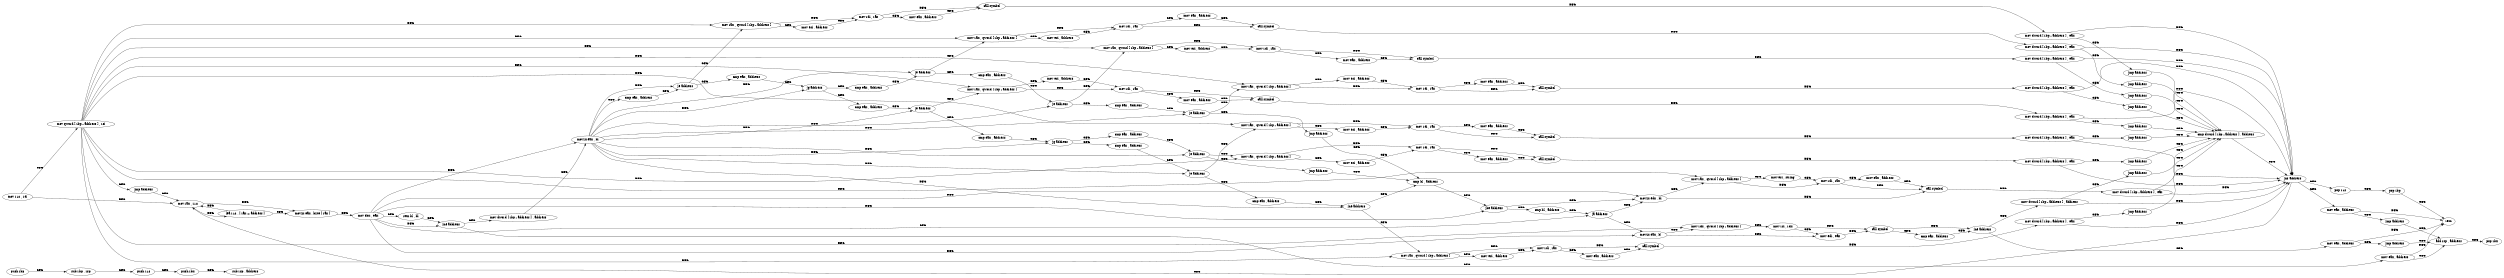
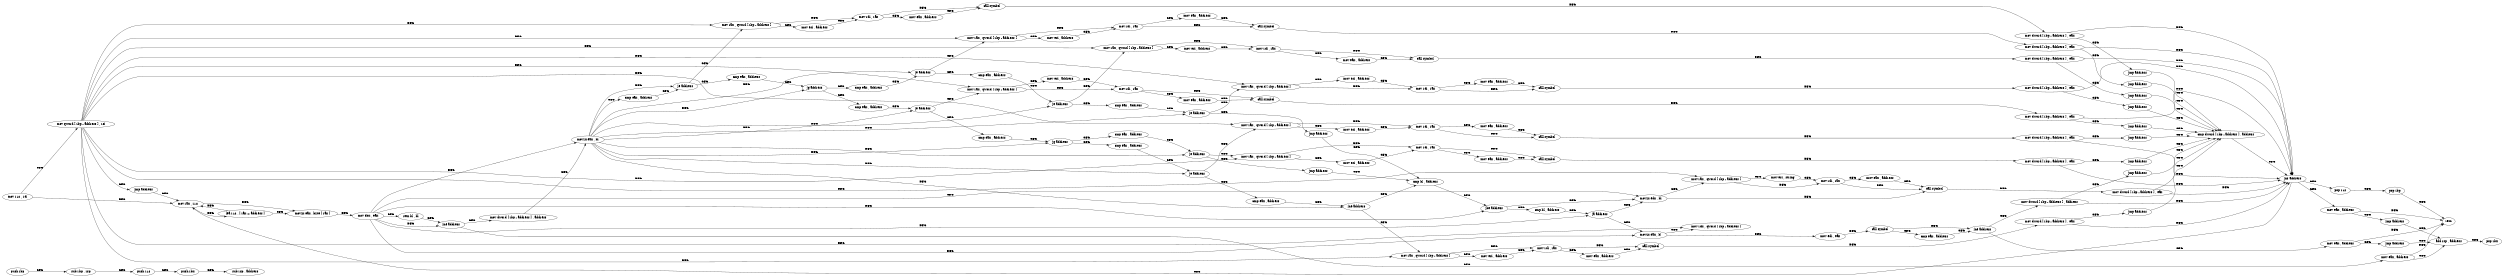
(950, 195) -> (950, 195)
(923, 226) -> (923, 226)
(1783, 227) -> none
